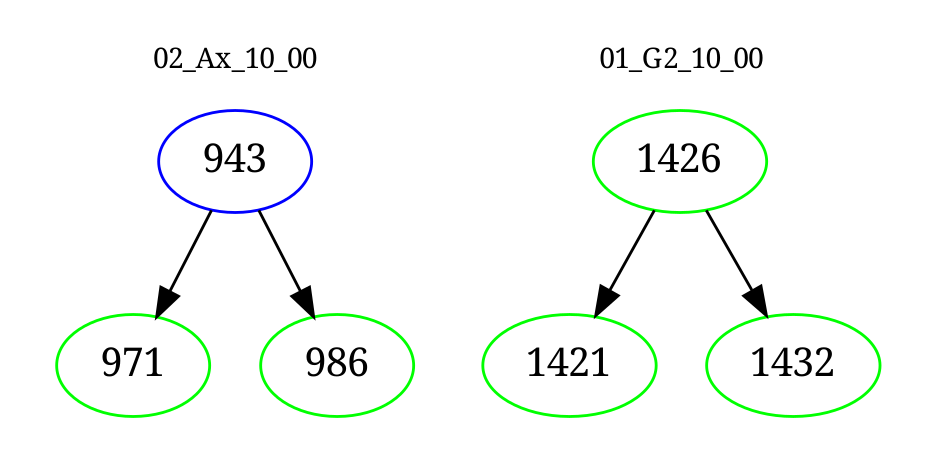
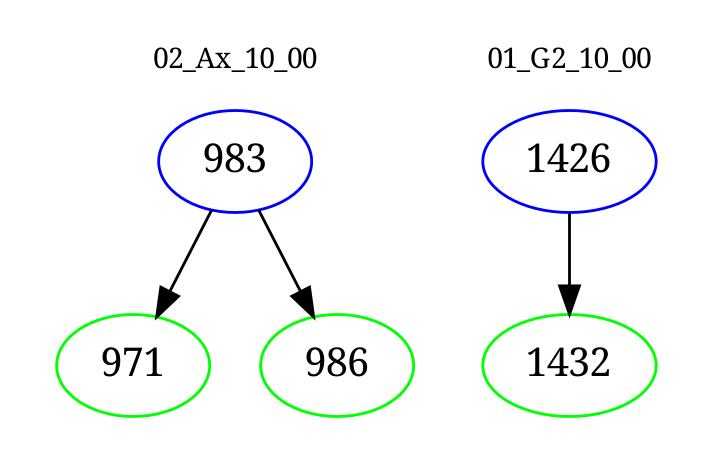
(235, 162) -> (235, 162)
(680, 162) -> (570, 162)
(570, 366) -> none
